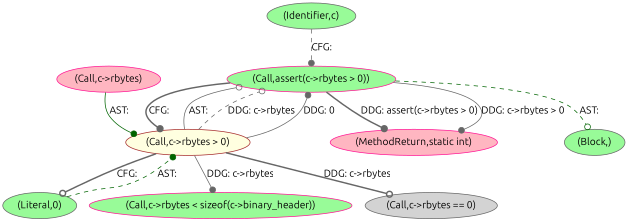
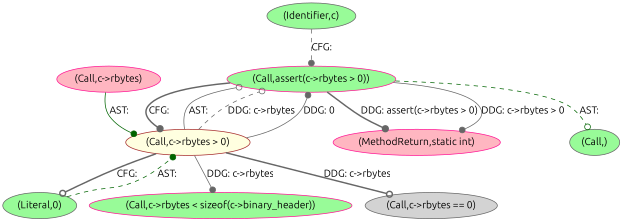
(595, 142) -> (595, 142)
